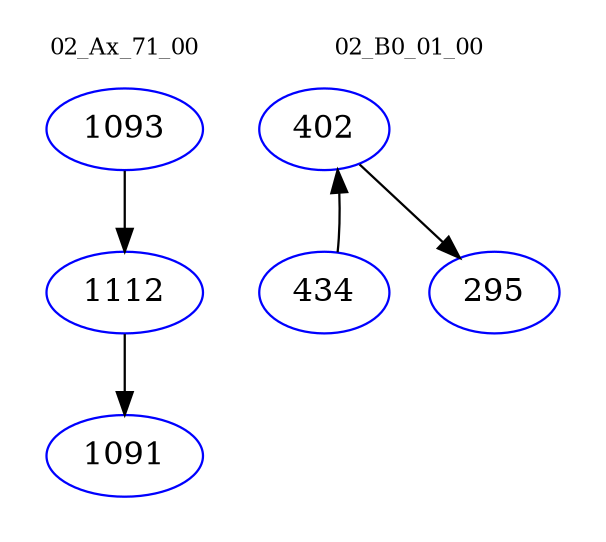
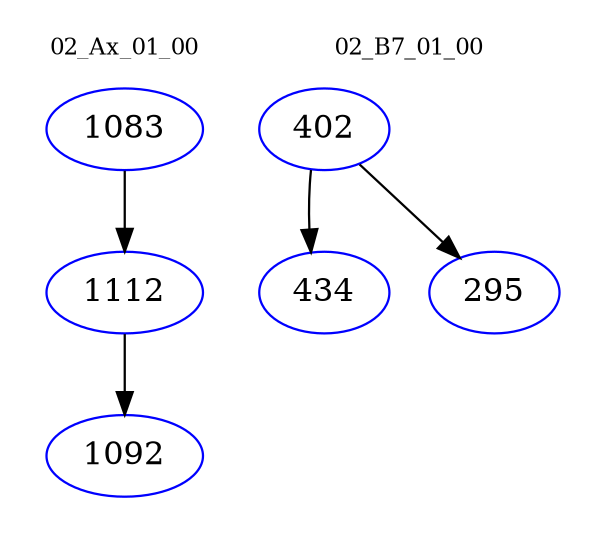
(125, 49) -> (125, 49)
(409, 49) -> (409, 49)
(125, 129) -> (125, 129)
(339, 223) -> (309, 200)
(125, 456) -> (125, 456)
